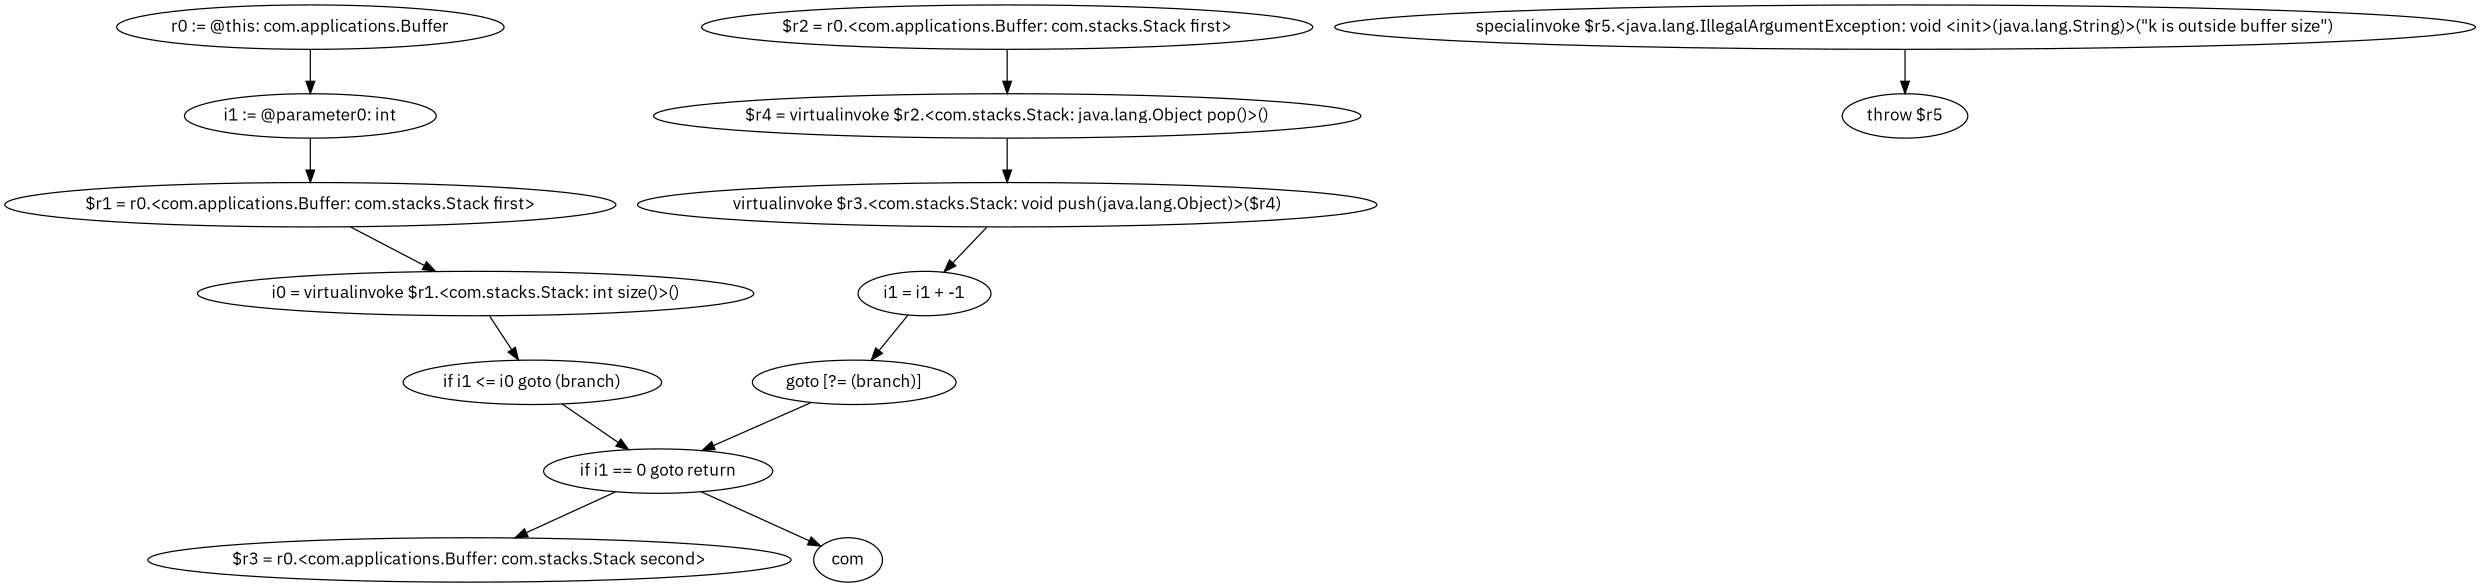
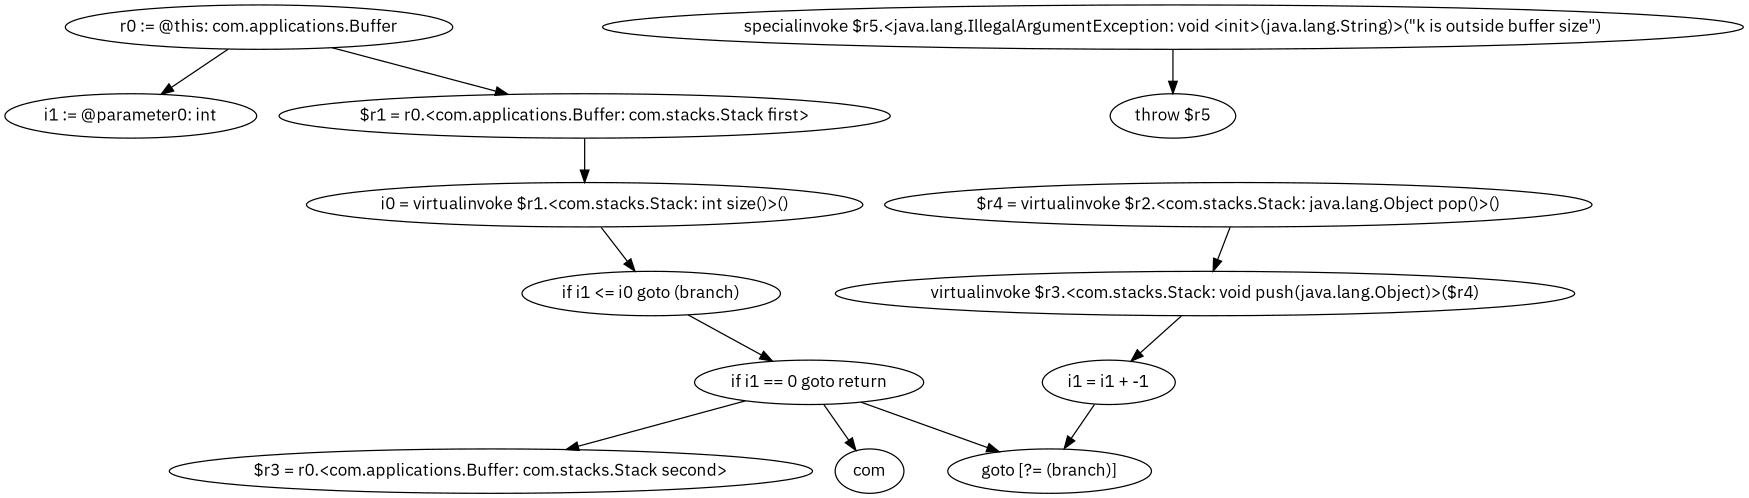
(1007, 27) -> none
(310, 154) -> (414, 69)
(762, 424) -> (924, 425)
